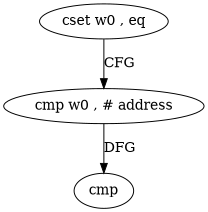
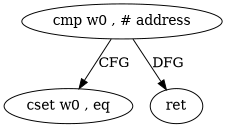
(104, 59) -> (98, 60)
(104, 191) -> (177, 106)
